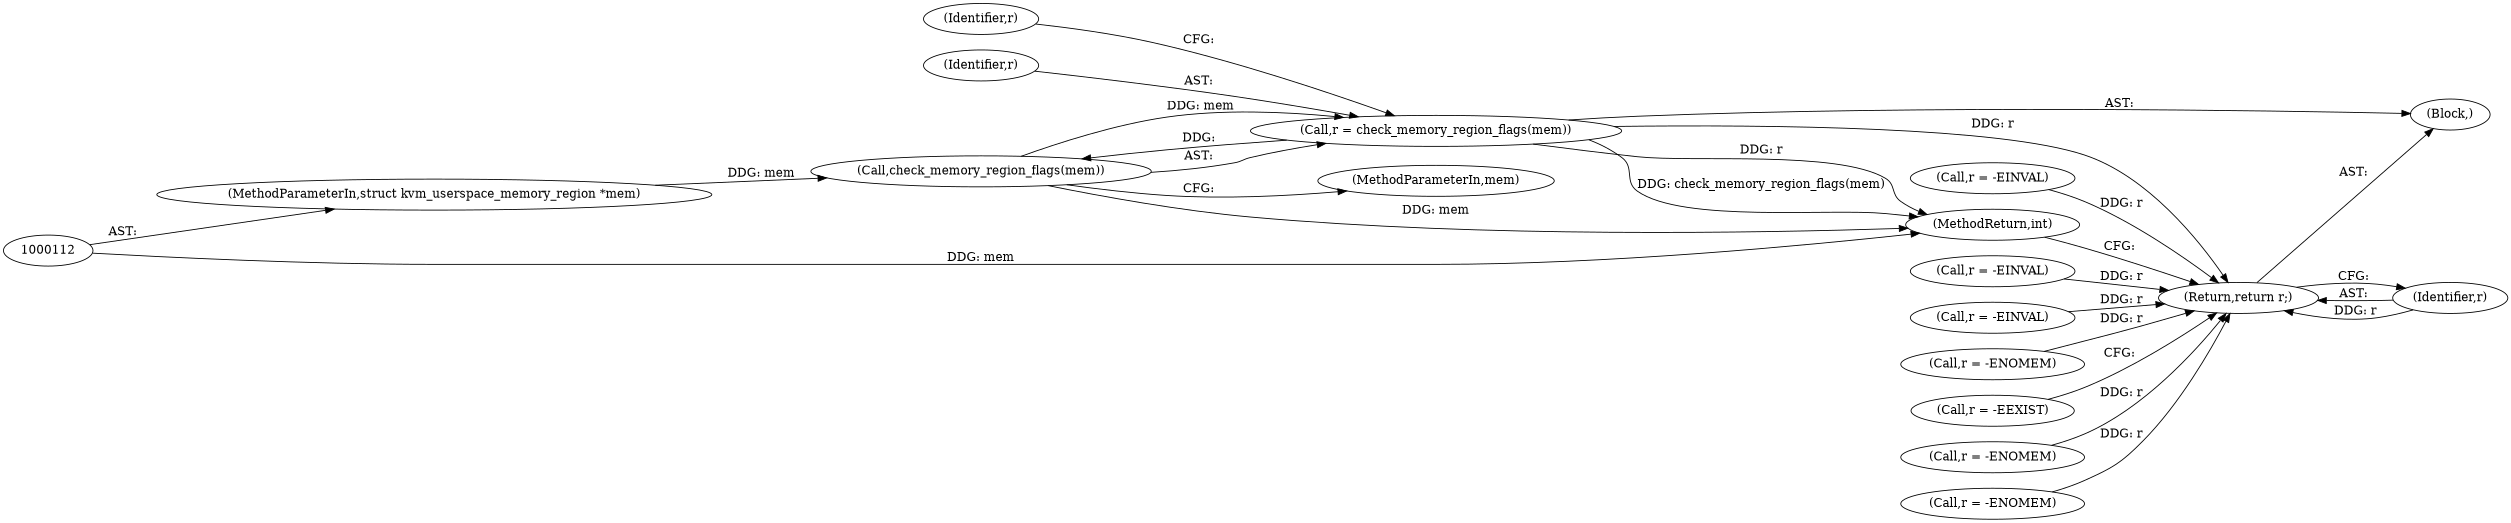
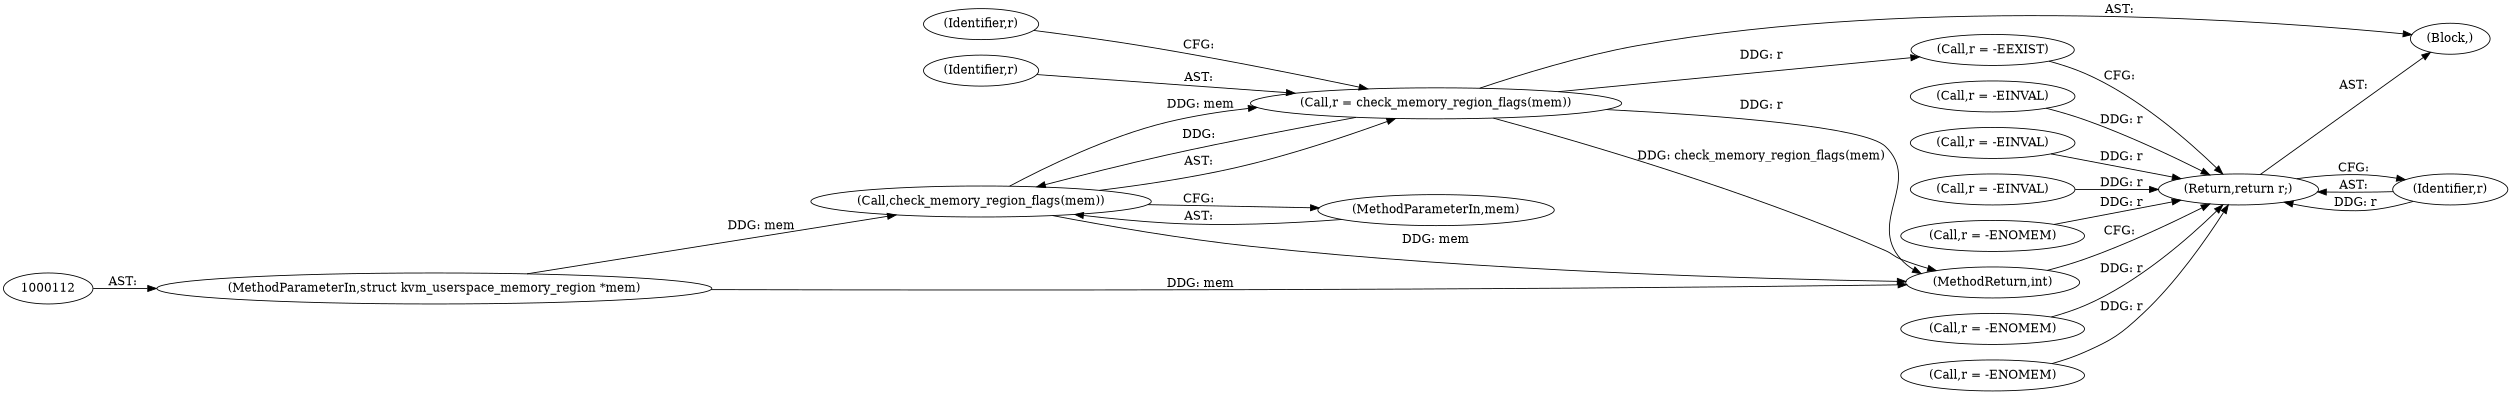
(1943, 133) -> (1734, 75)
none -> (1212, 224)
(1002, 264) -> (1305, 289)
